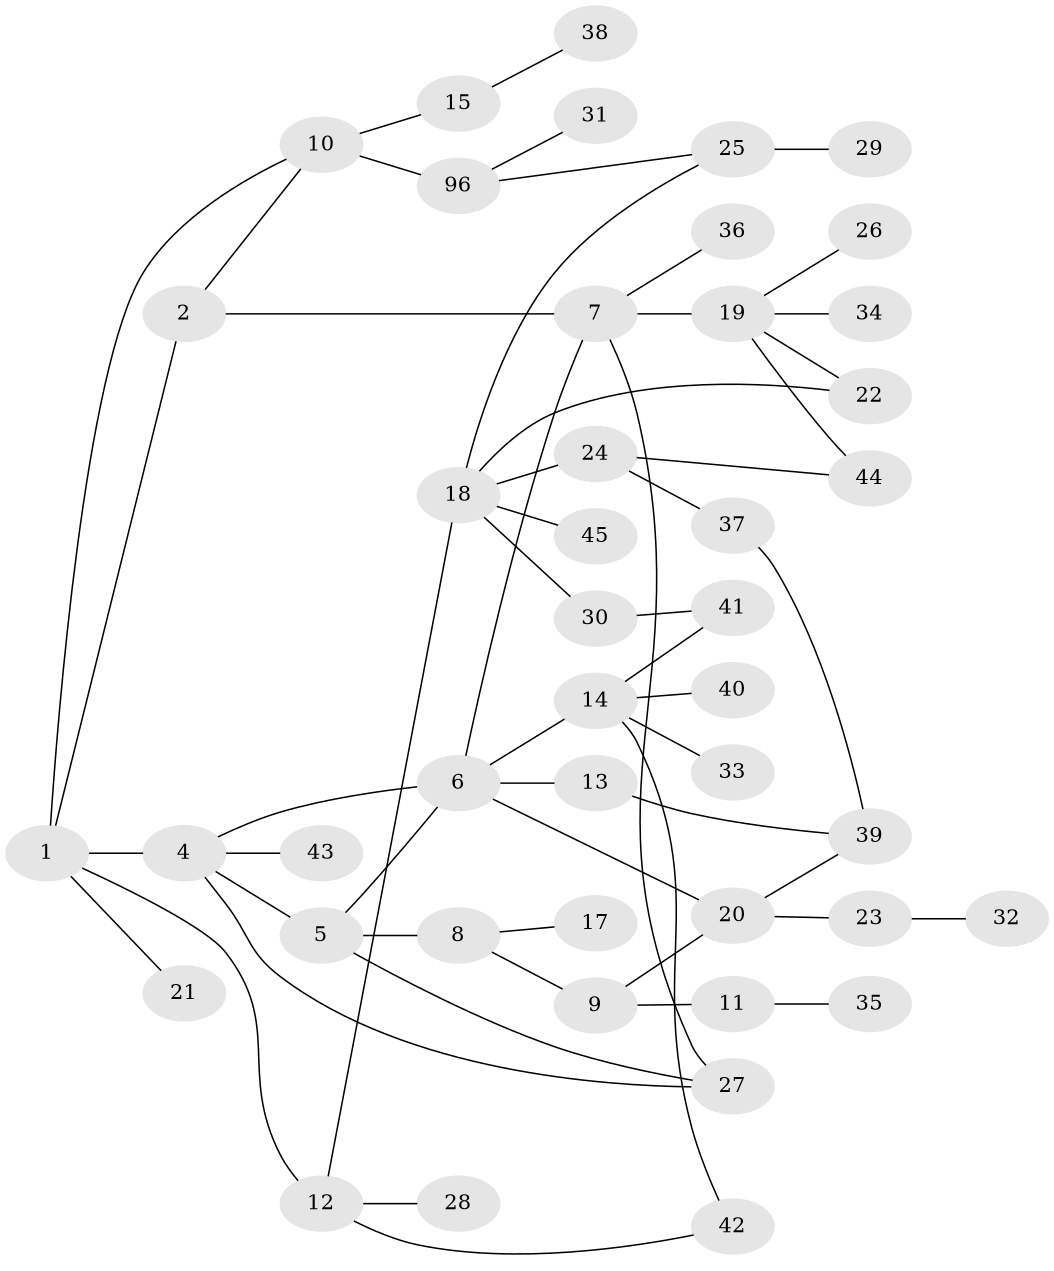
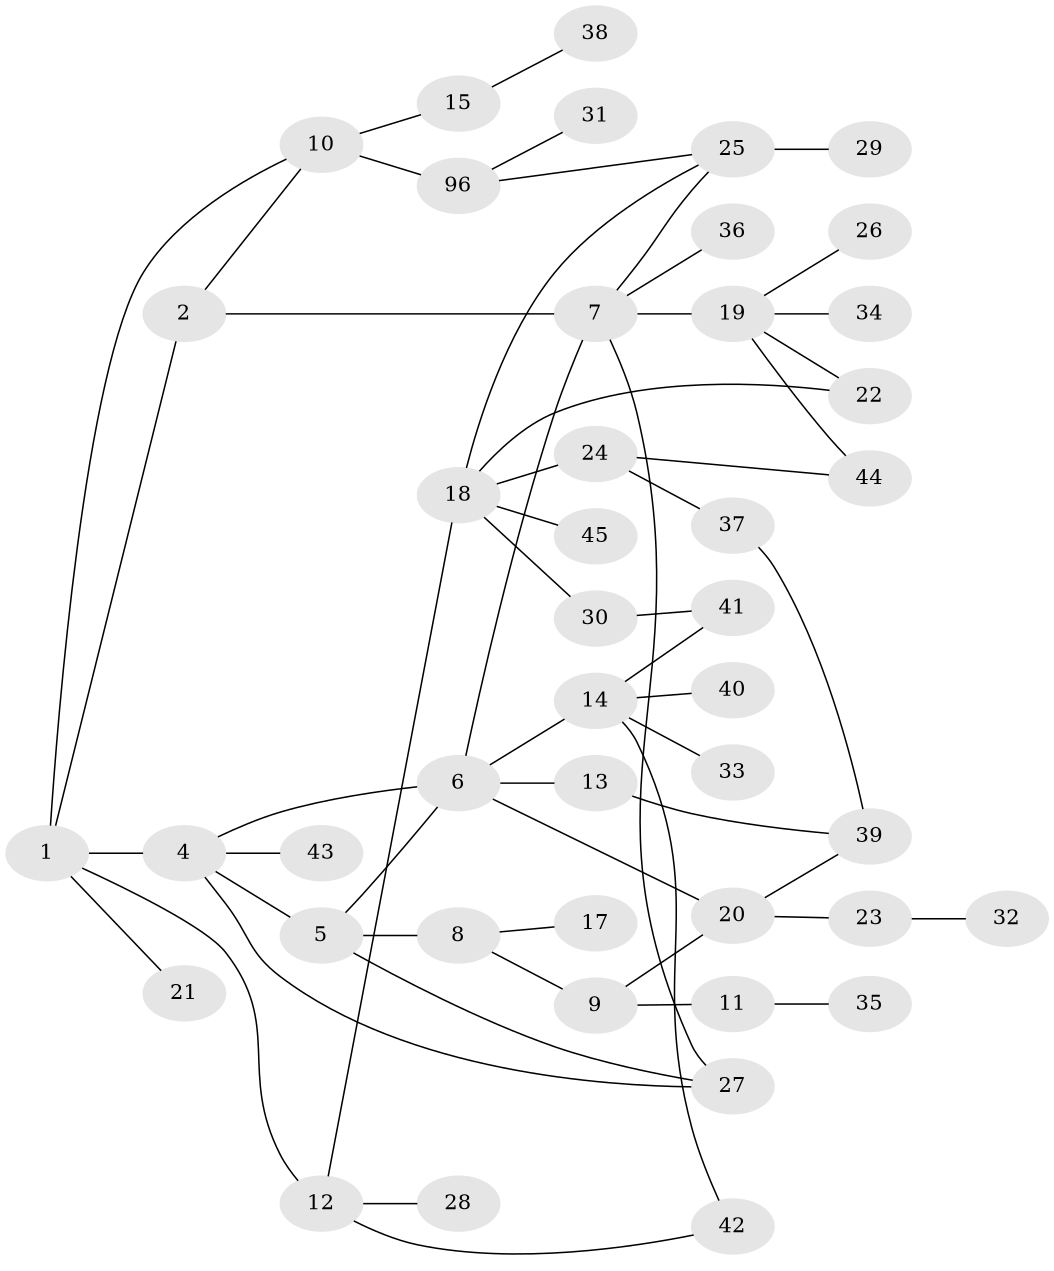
none -> (662, 230)
